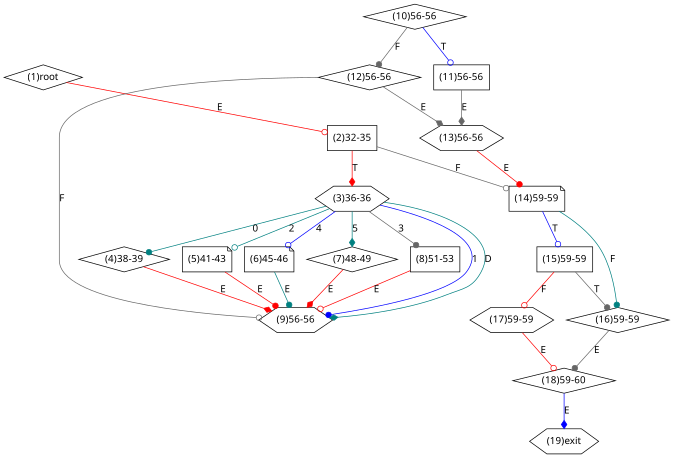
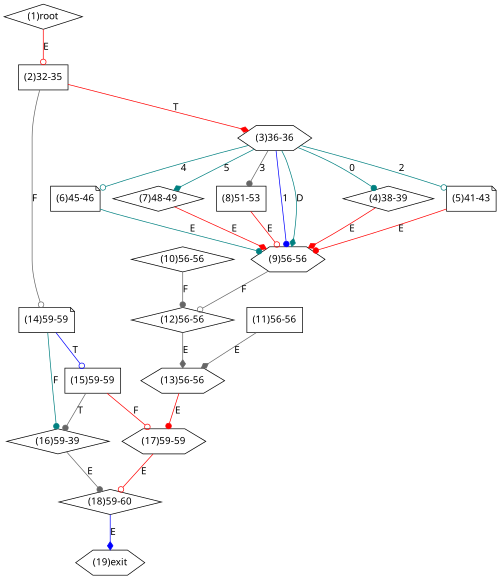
(436, 44) -> none
(59, 167) -> (235, 290)
(497, 167) -> (174, 408)
(313, 227) -> (177, 165)
(618, 320) -> (58, 441)
